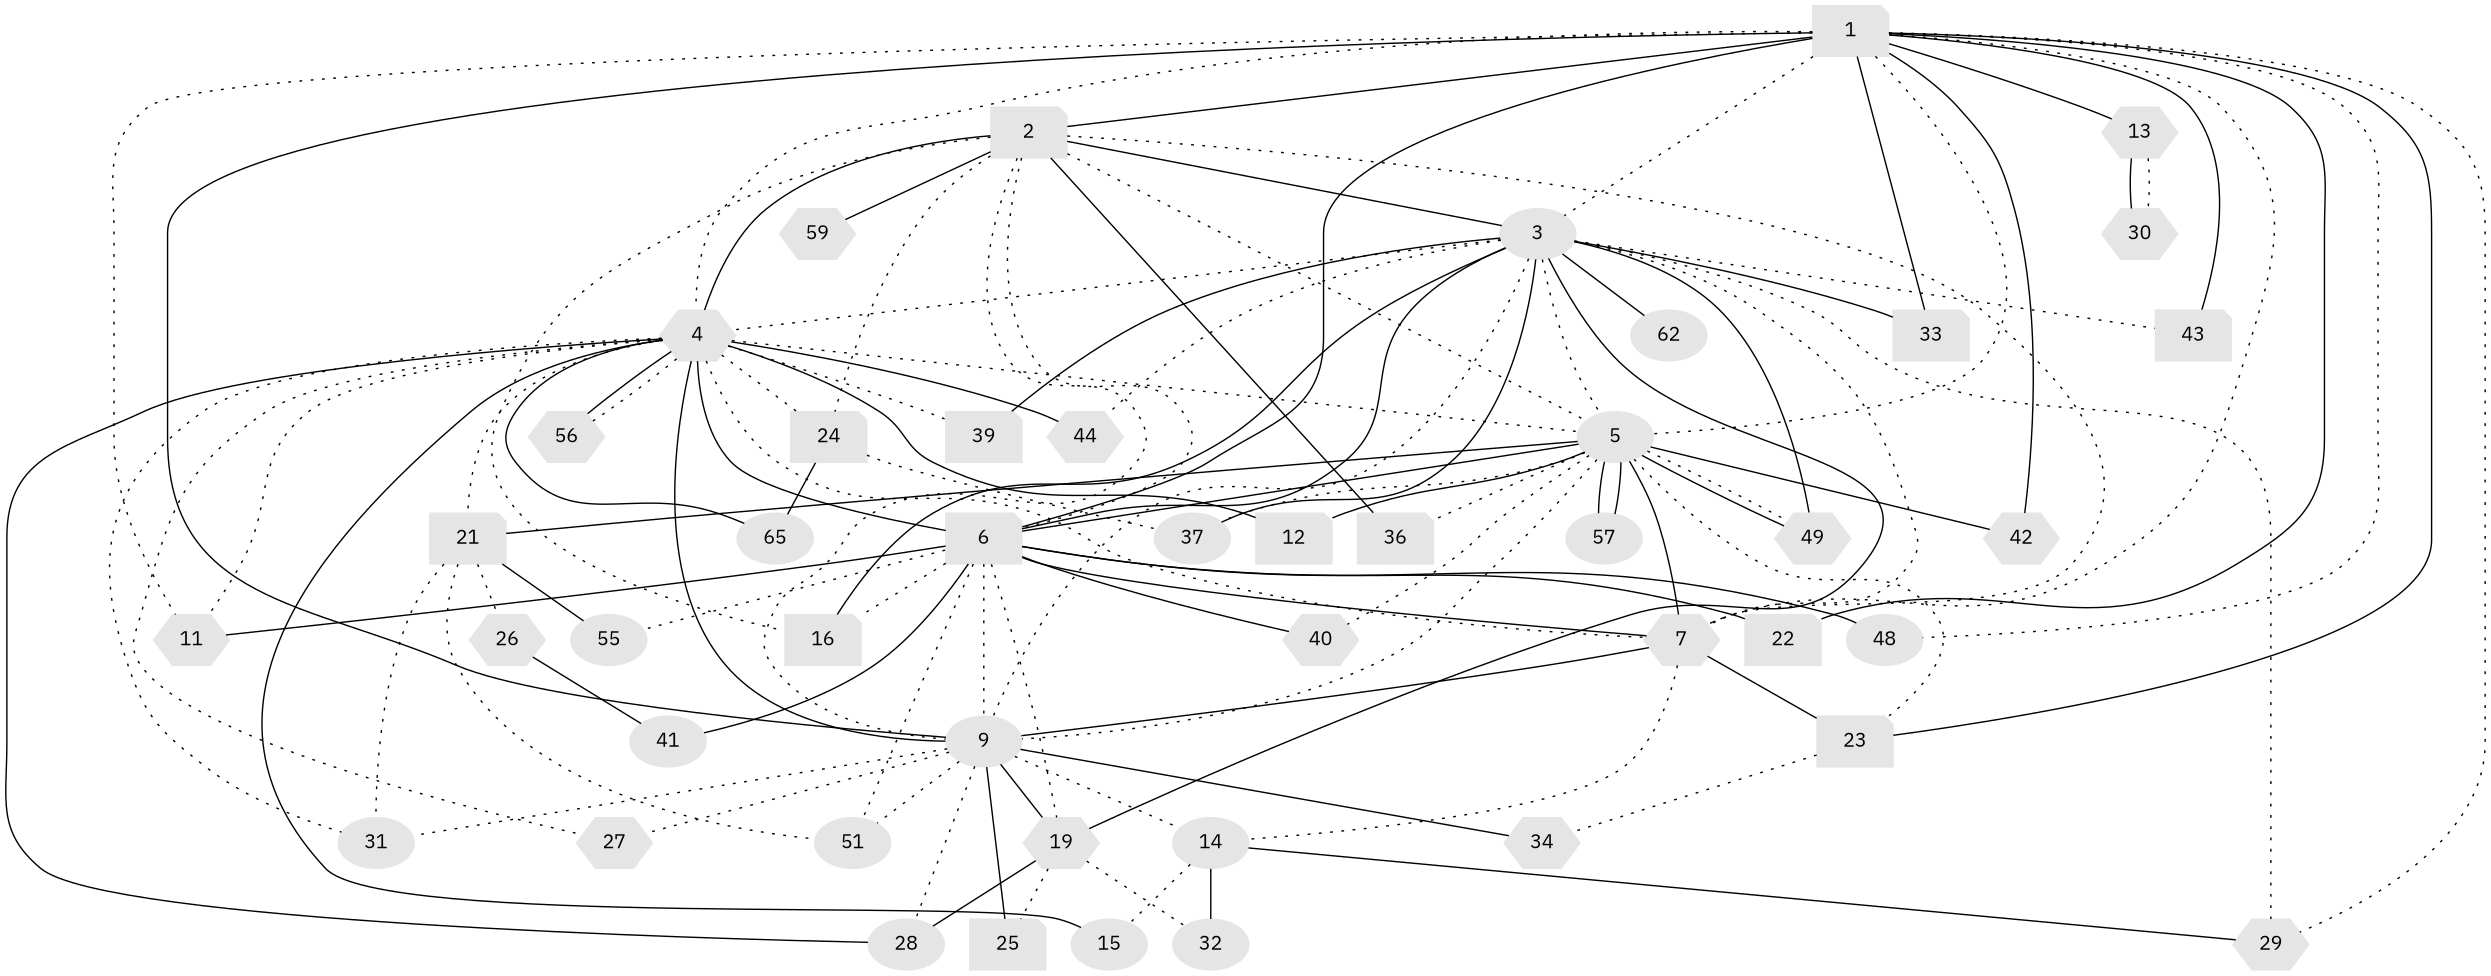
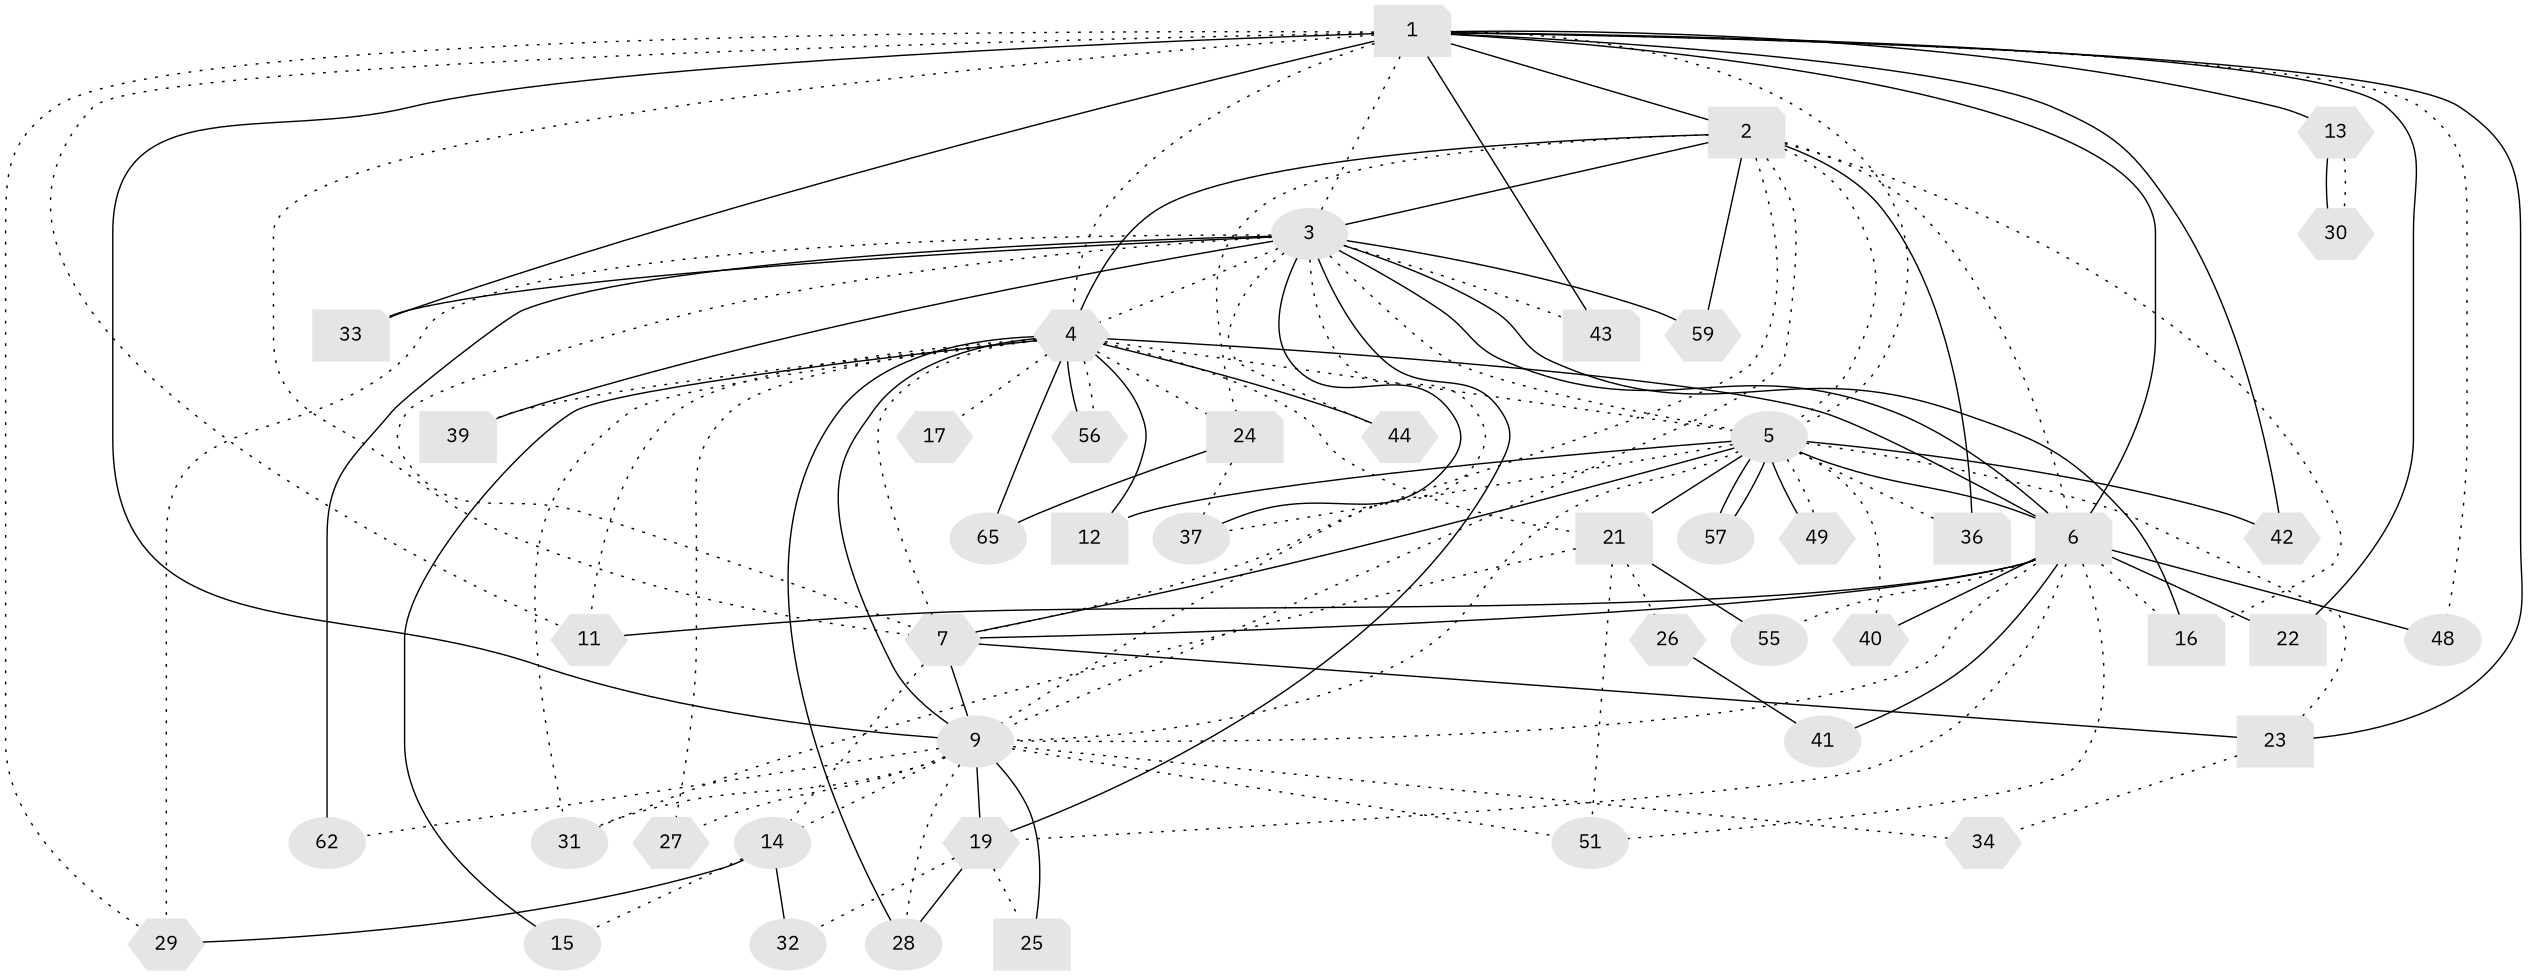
(1740, 333) -> (1514, 272)
none -> (935, 437)
none -> (651, 792)
(1265, 793) -> (1481, 792)
